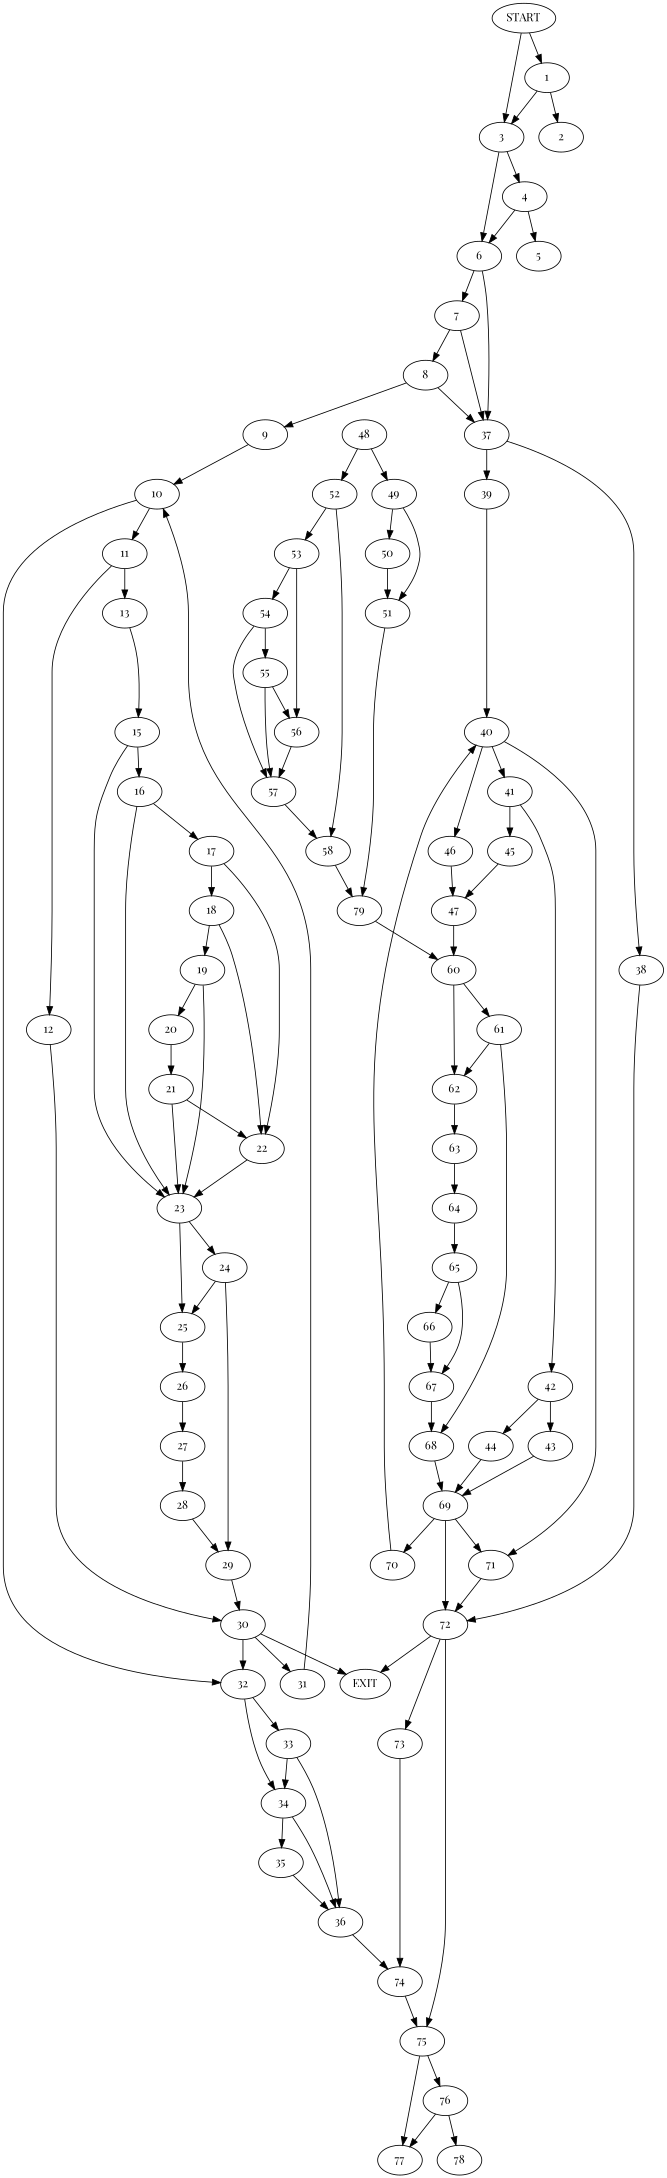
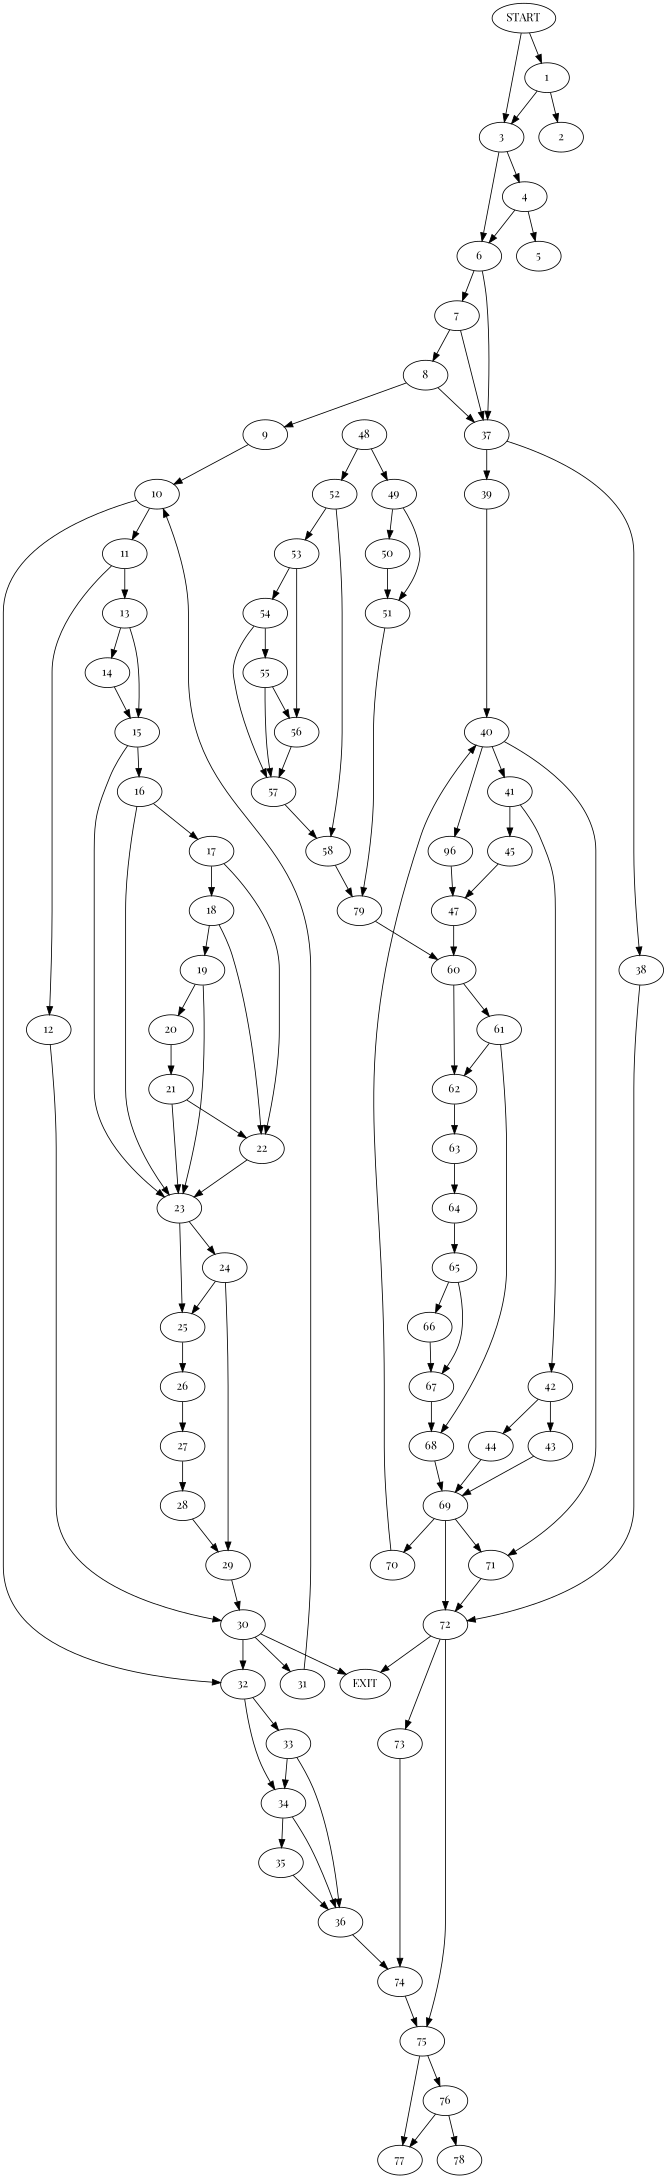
none -> (107, 673)
(450, 851) -> (450, 851)
